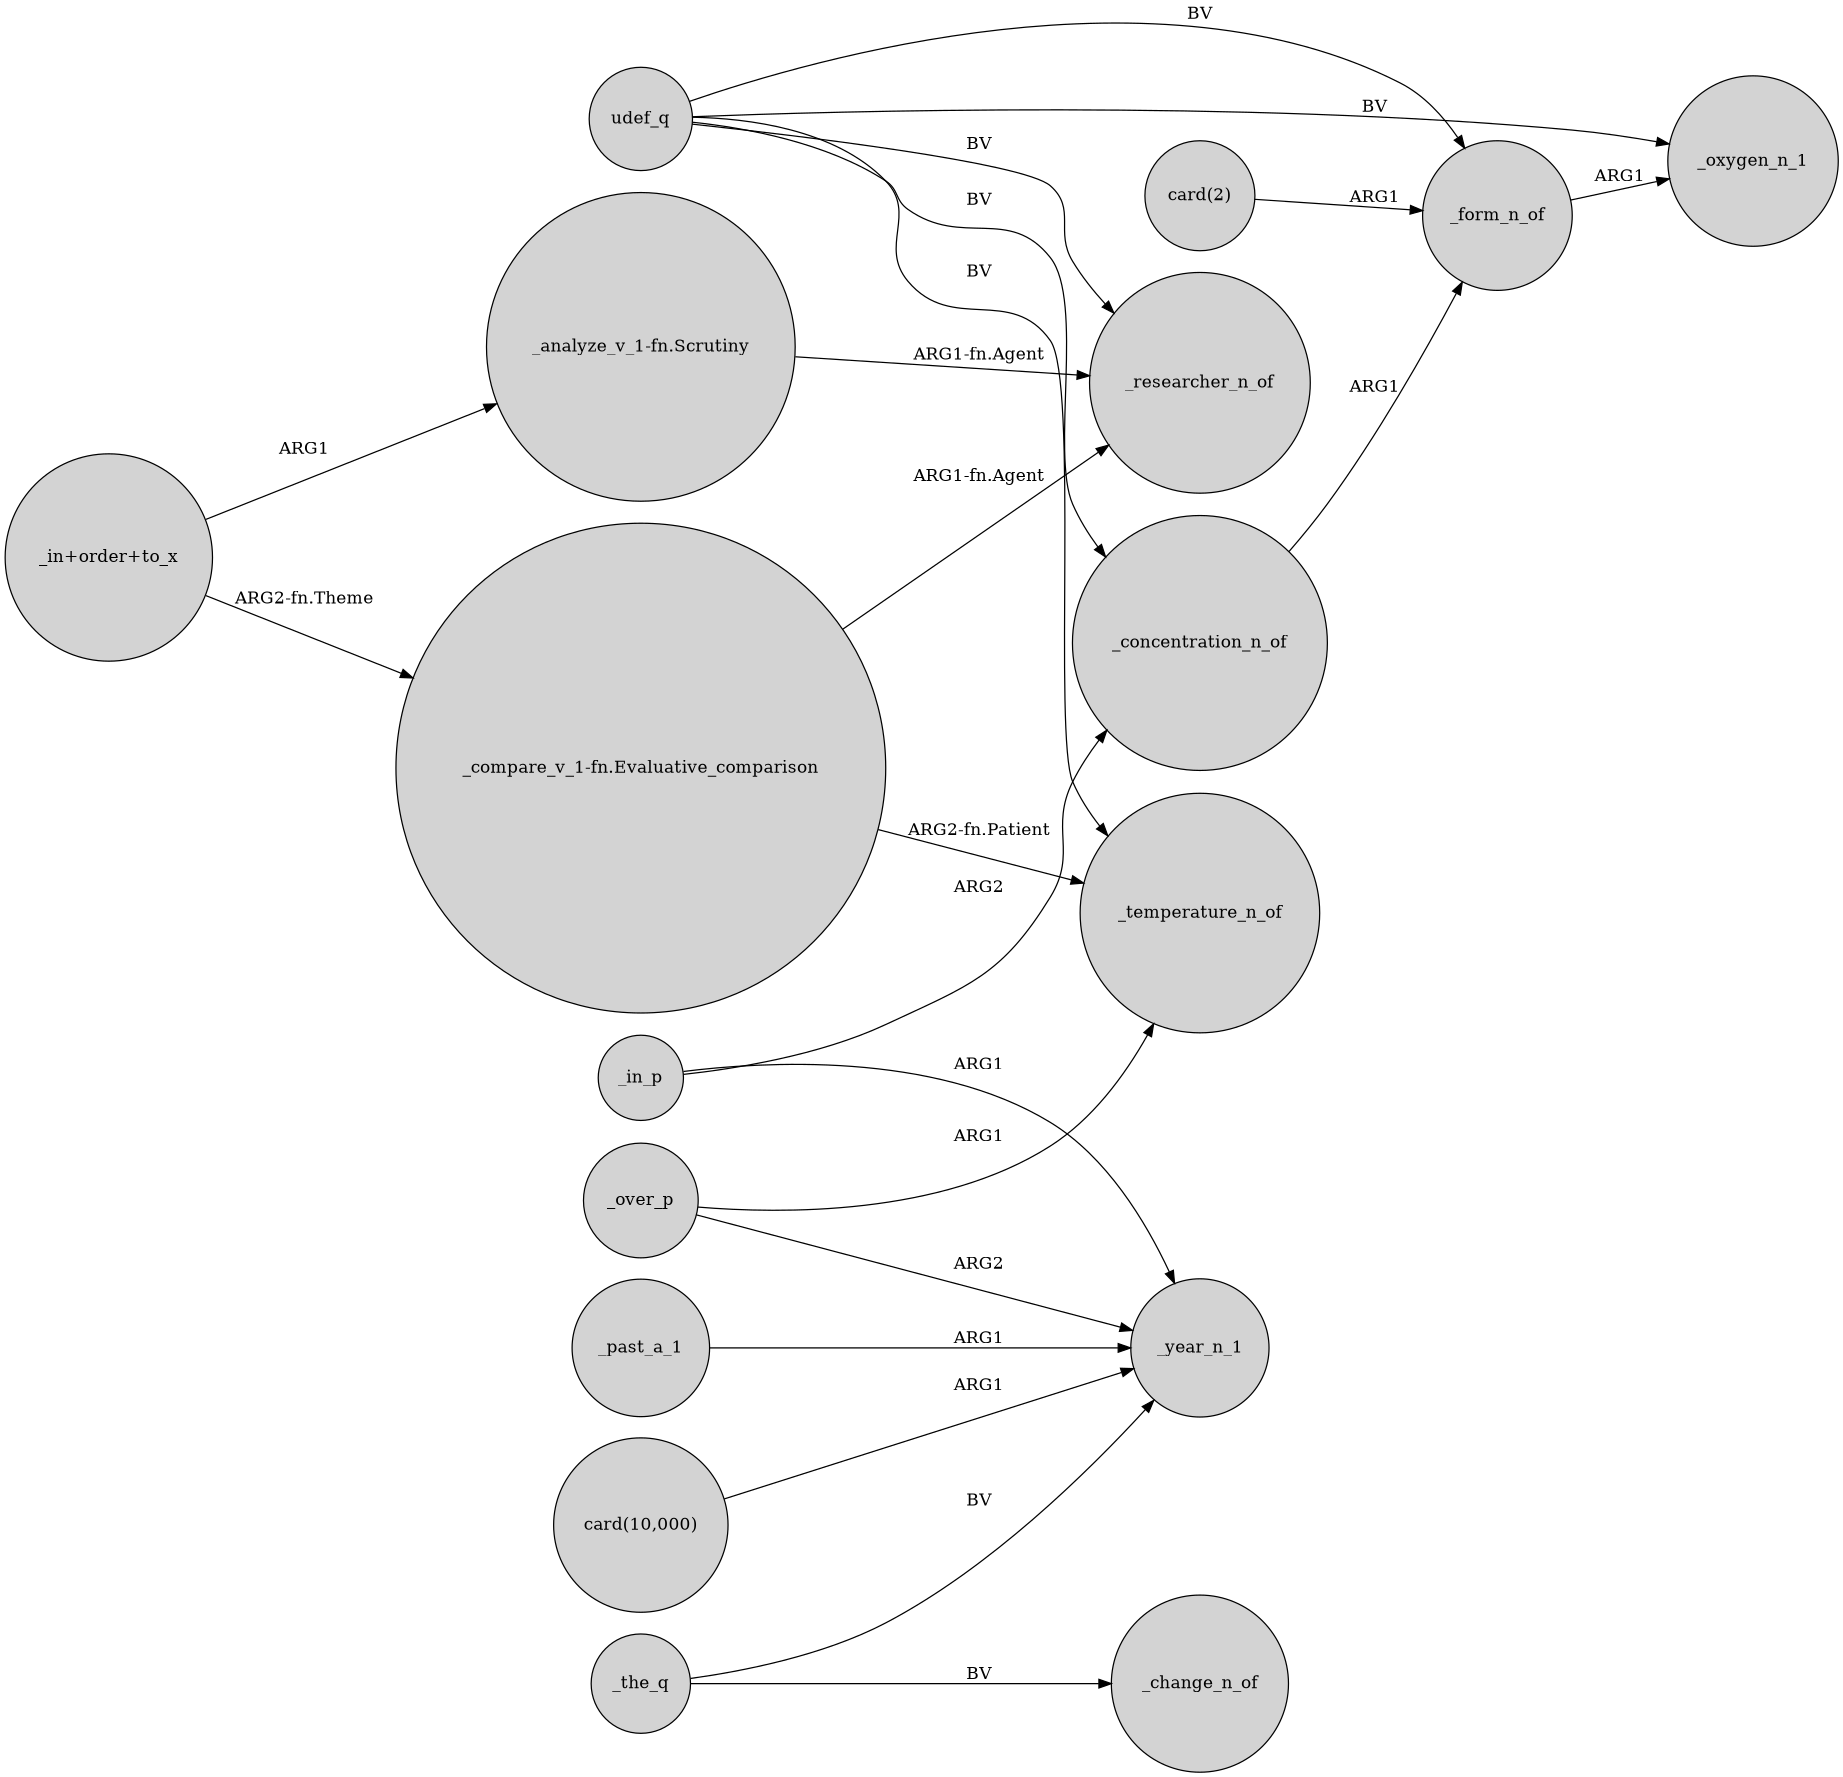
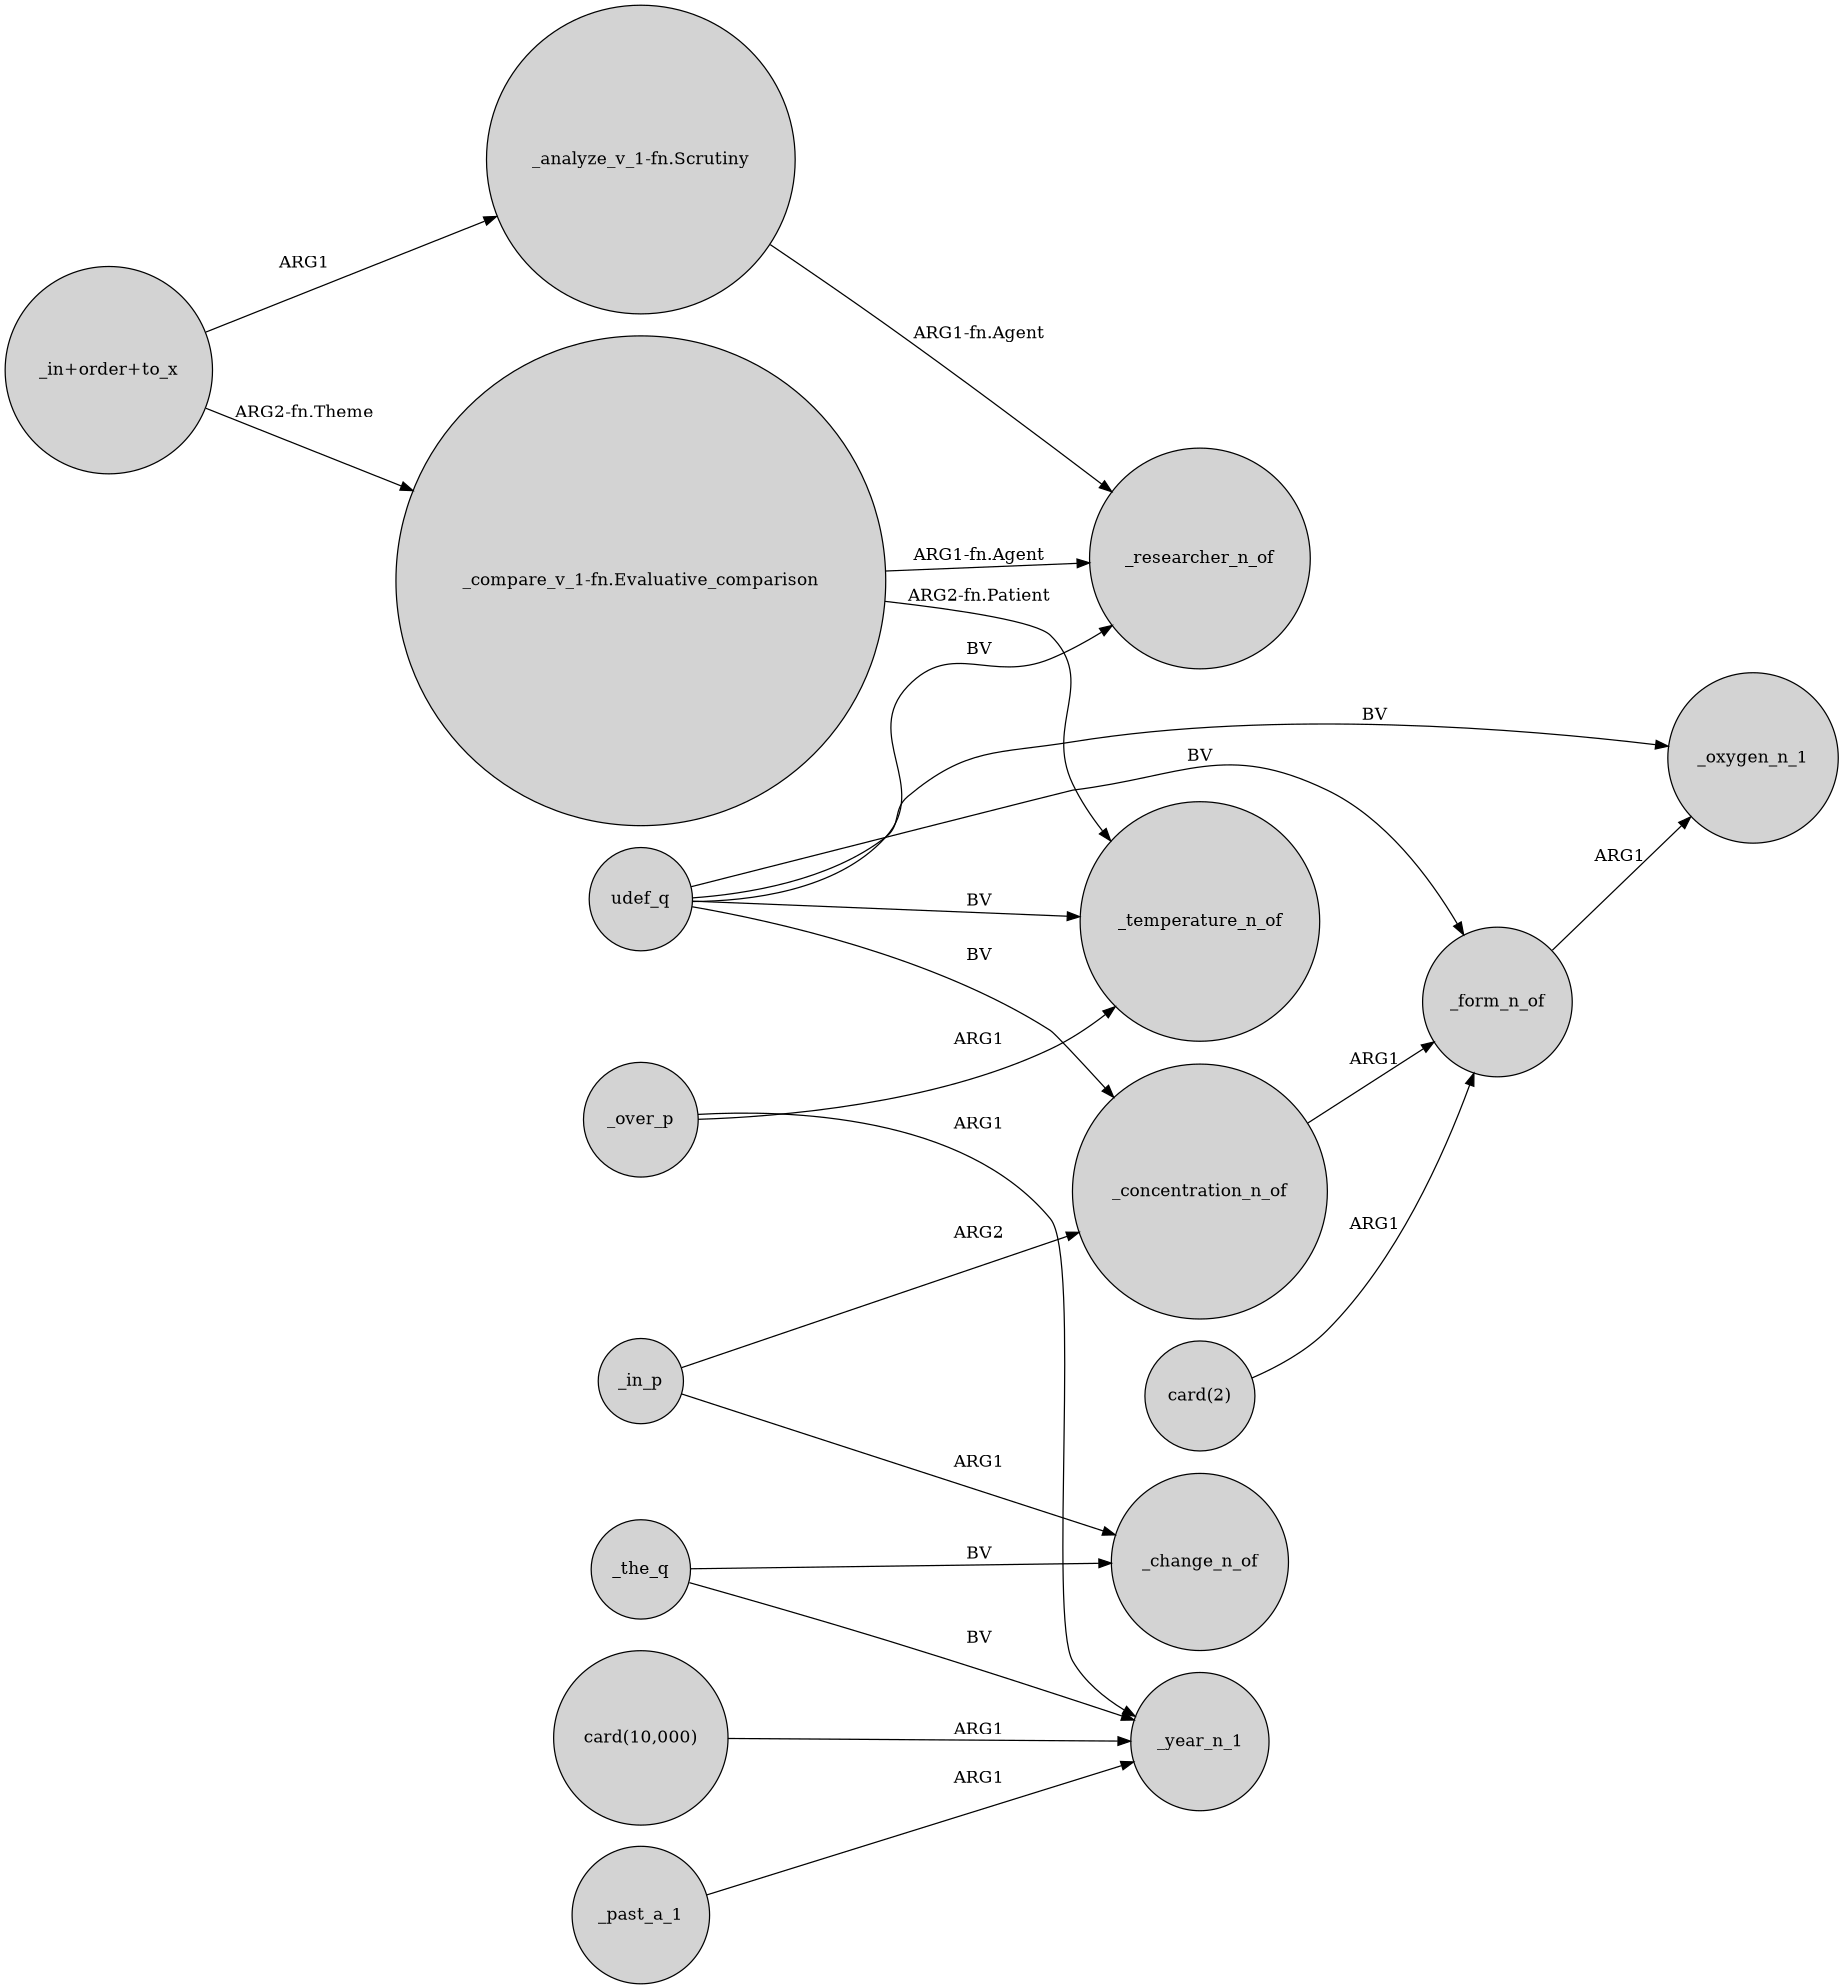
(966, 1087) -> (892, 1462)
(979, 1264) -> (979, 1124)
